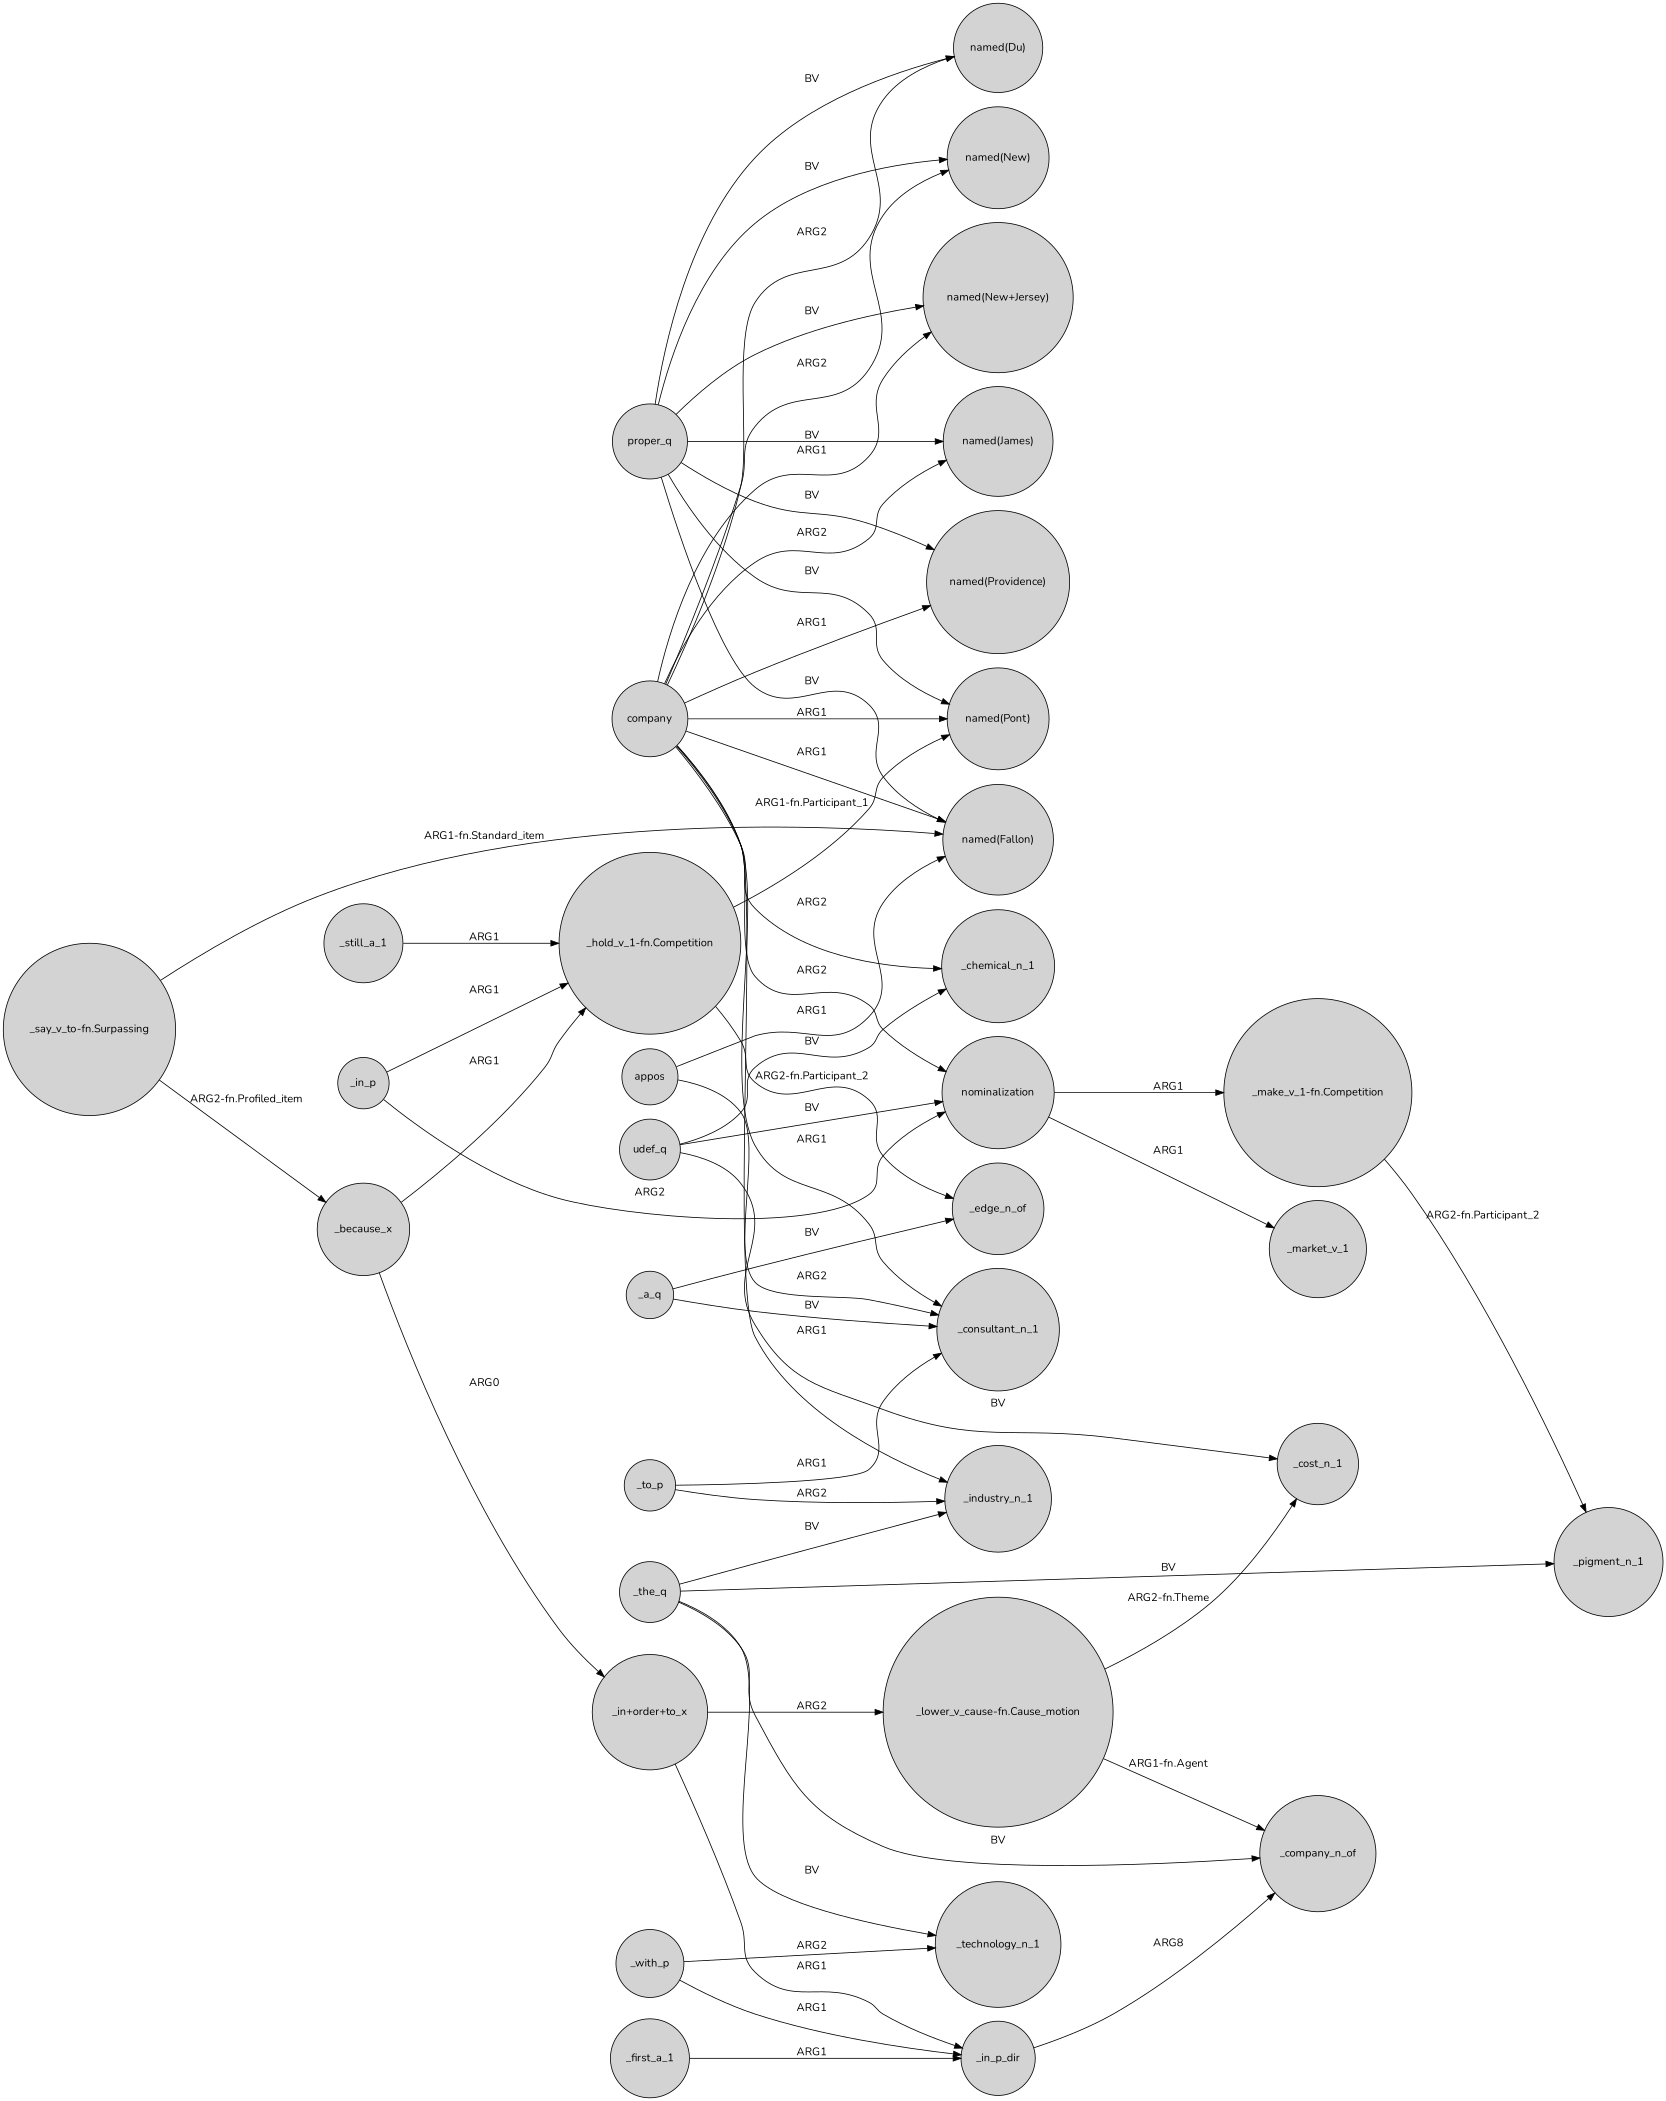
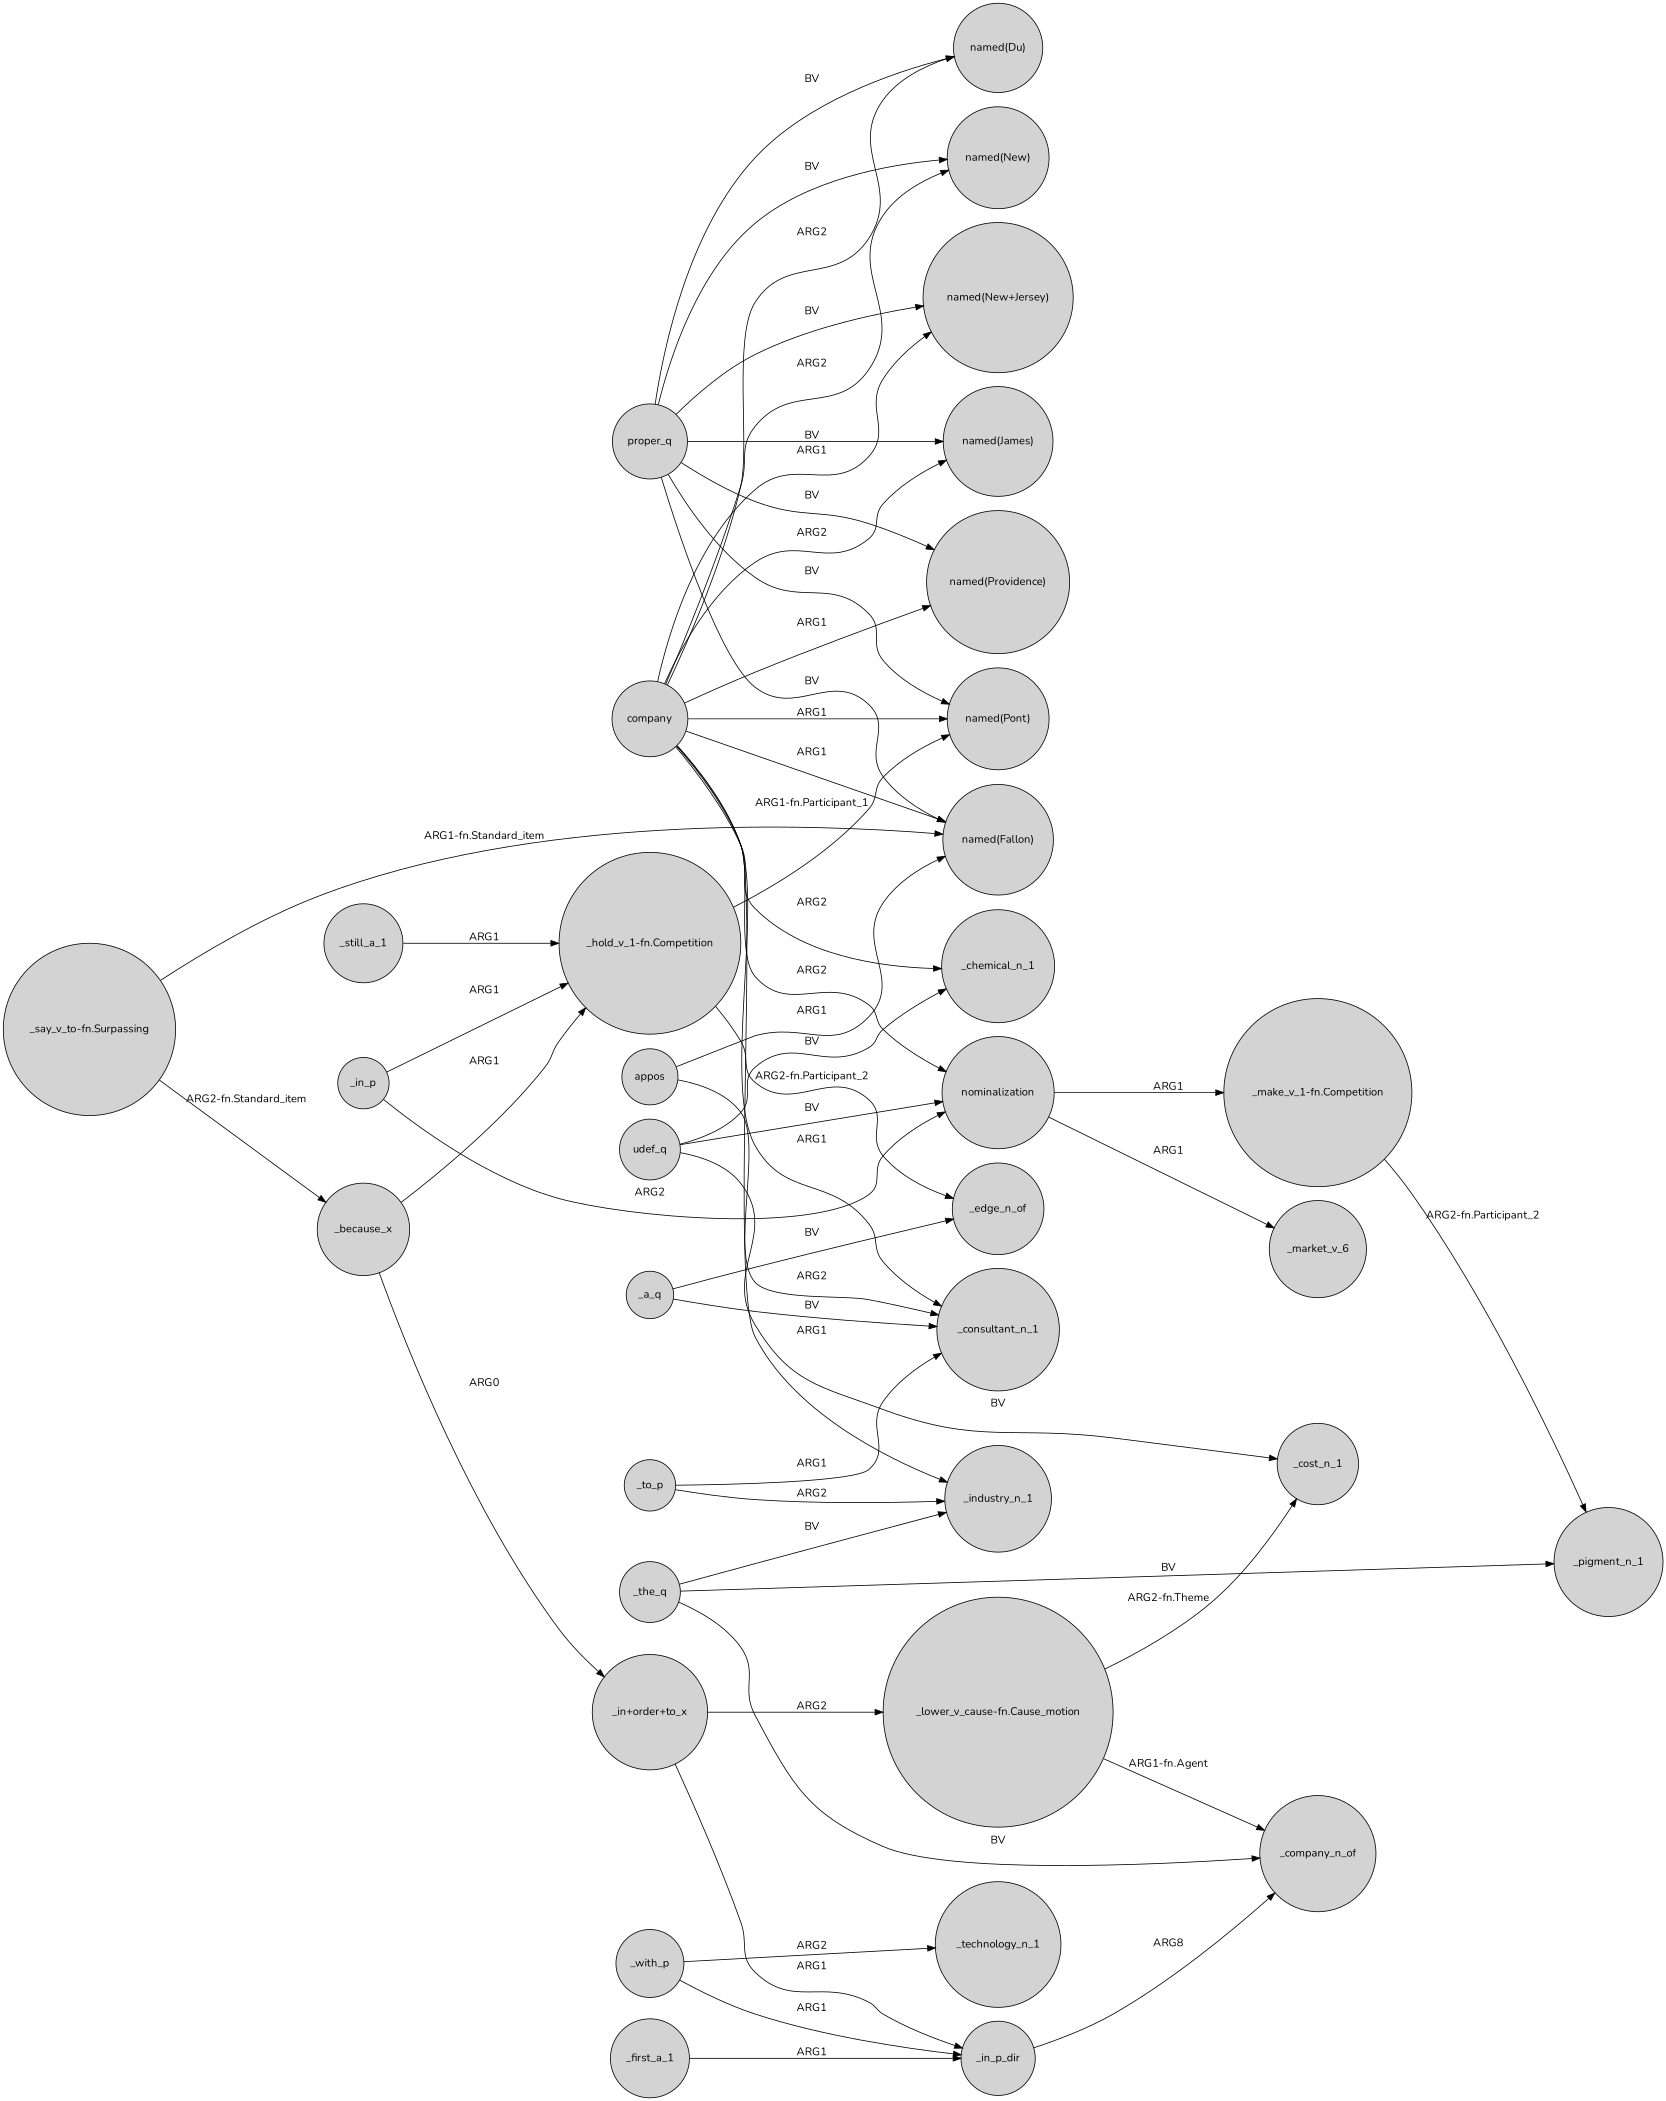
(246, 1099) -> (246, 1099)
(1318, 1249) -> (1318, 1249)
(743, 1815) -> none
